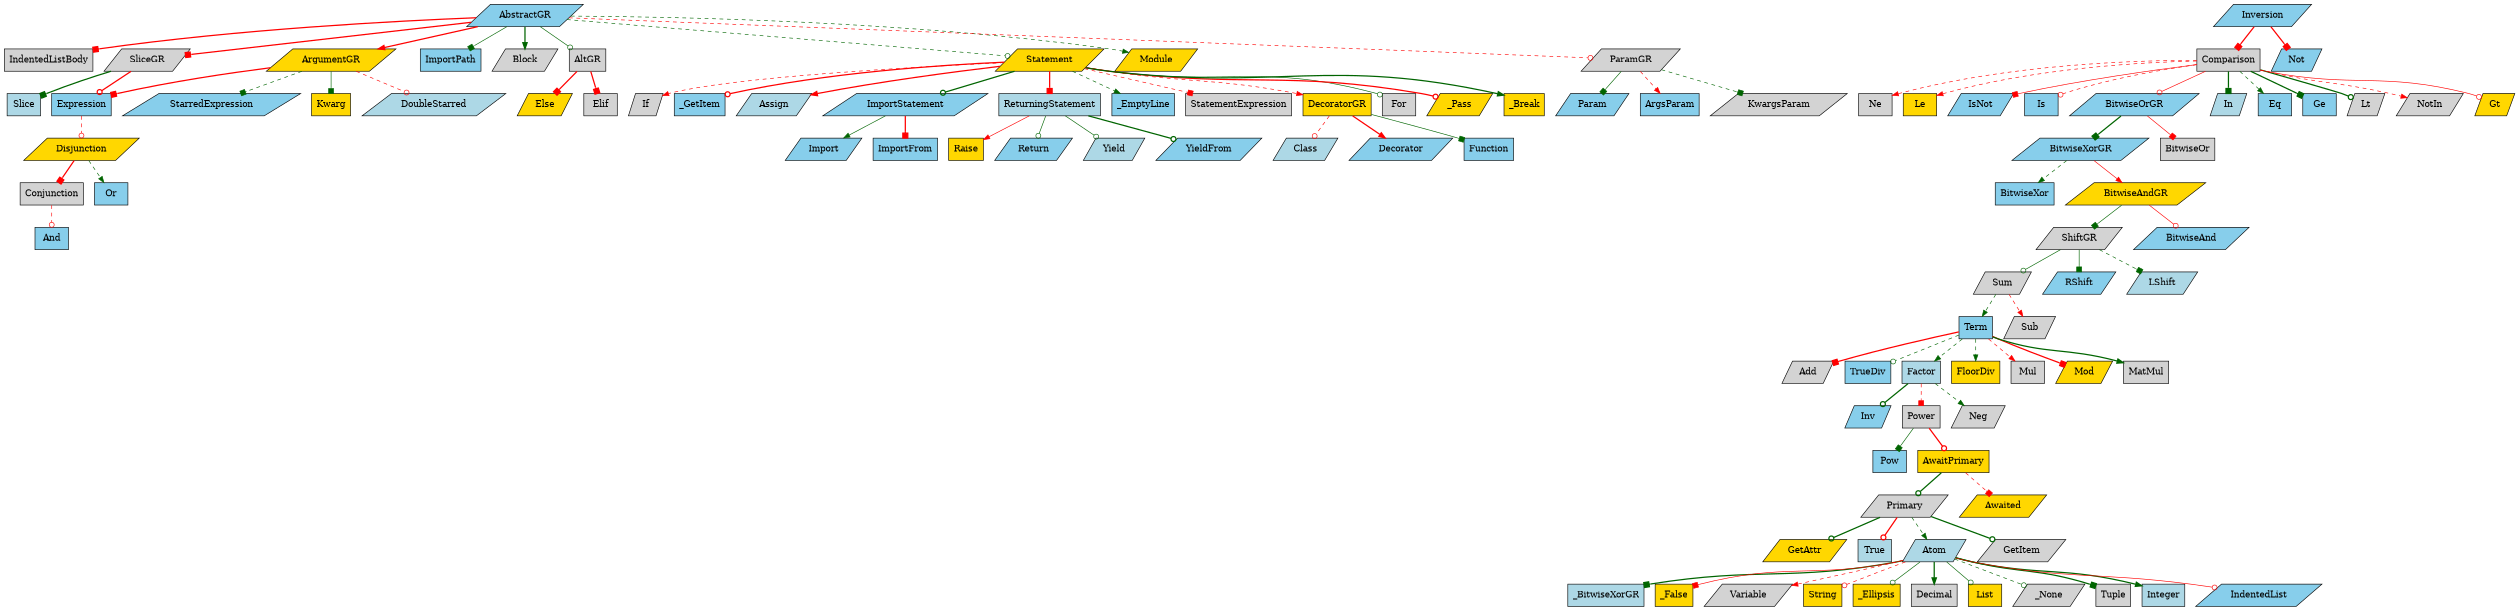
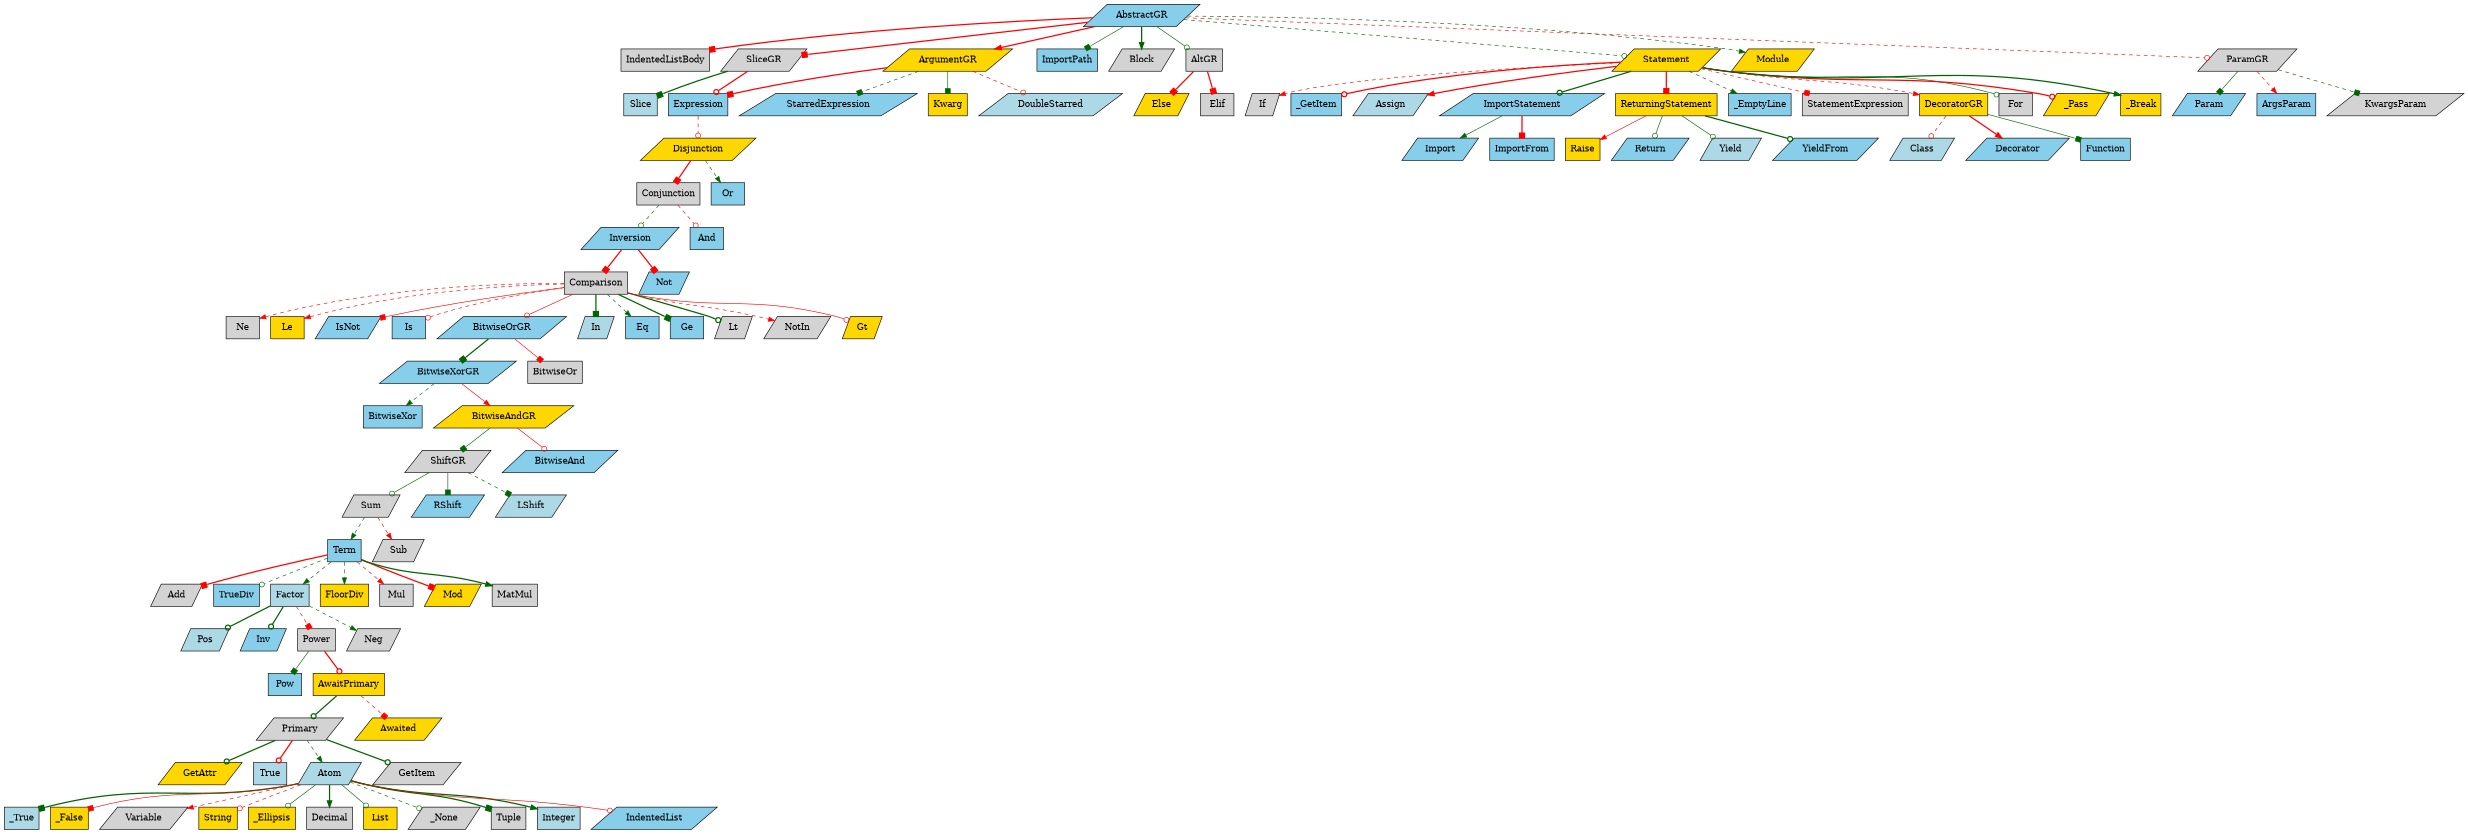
(1050, 105) -> (1666, 105)
none -> (651, 214)
(1606, 595) -> (22, 818)
none -> (205, 640)
